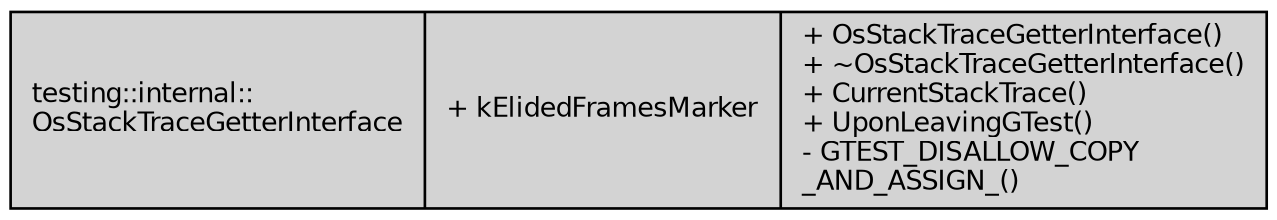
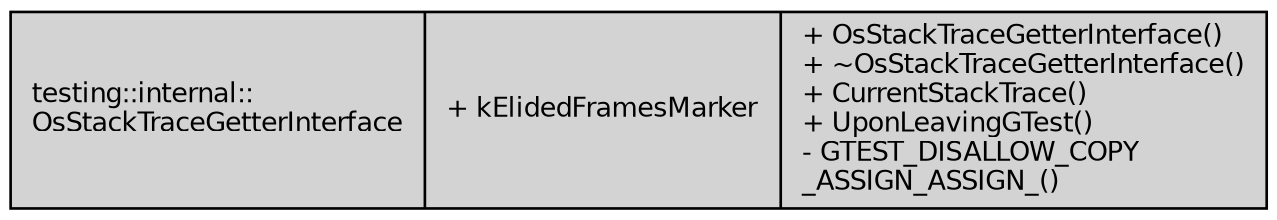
(911, 182) -> (931, 182)
